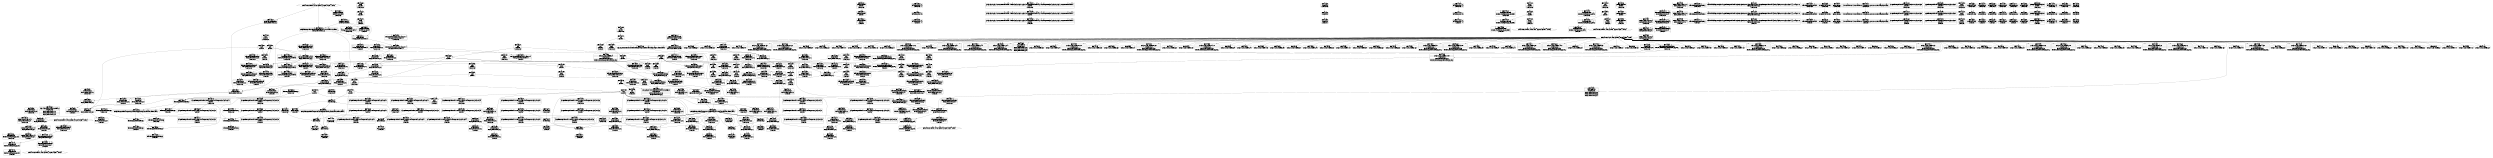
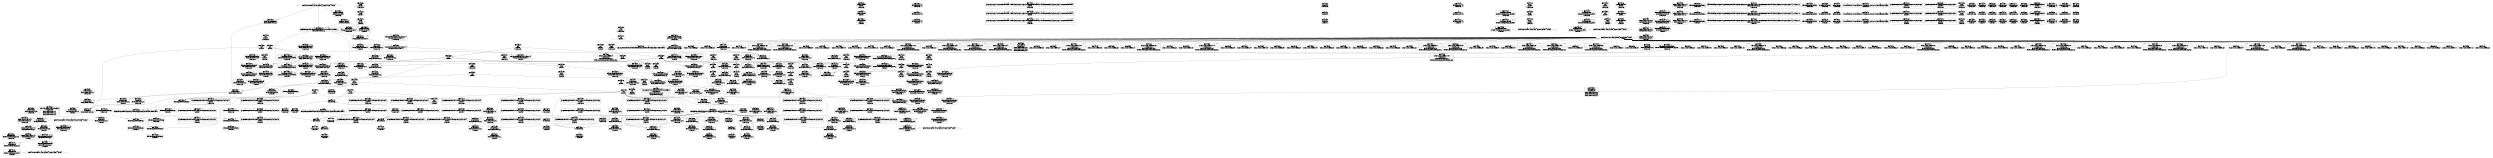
(732, 136) -> (732, 136)
